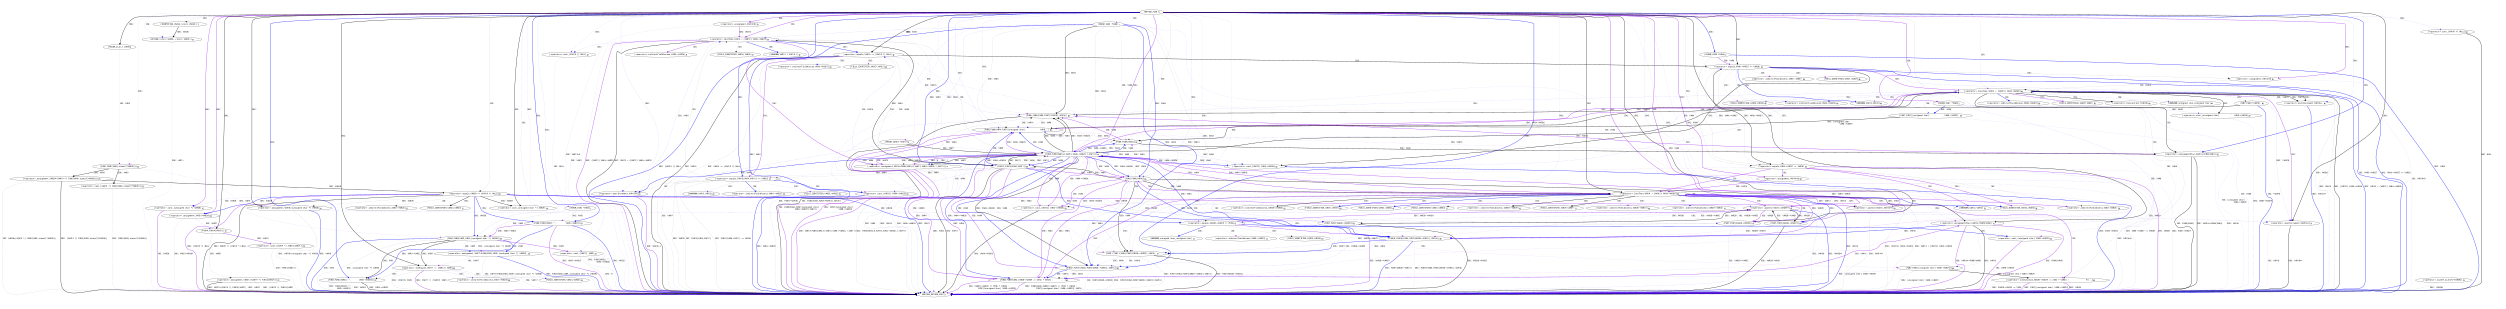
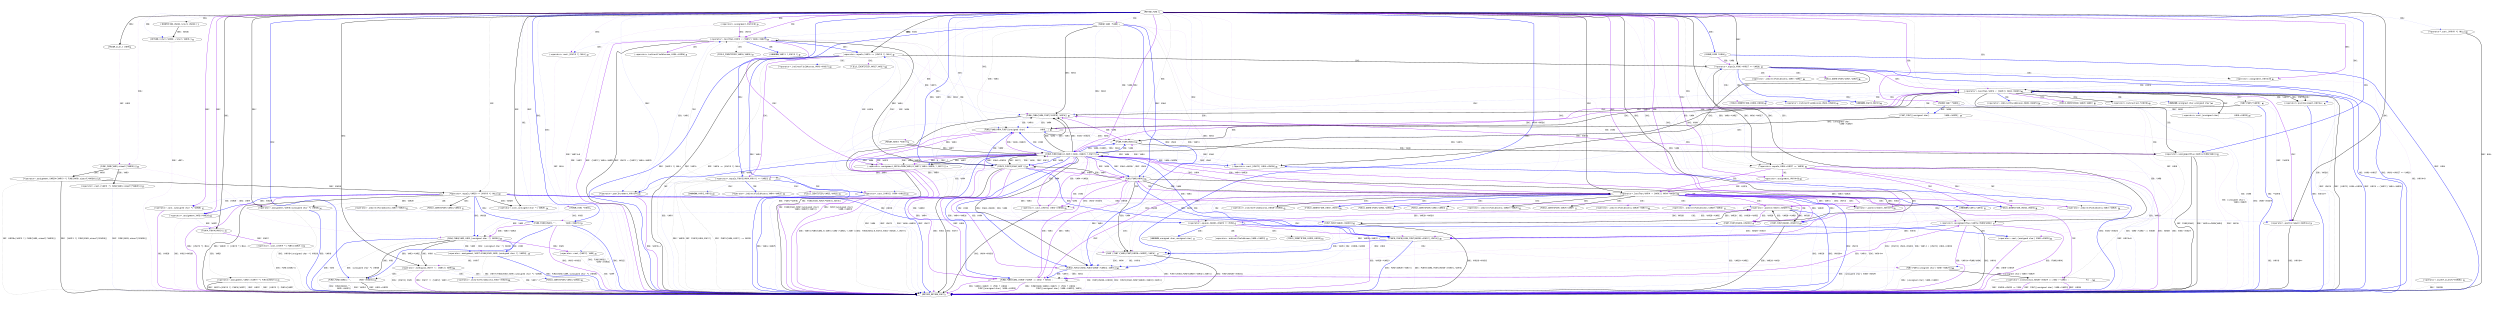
(609, 274) -> (609, 274)
